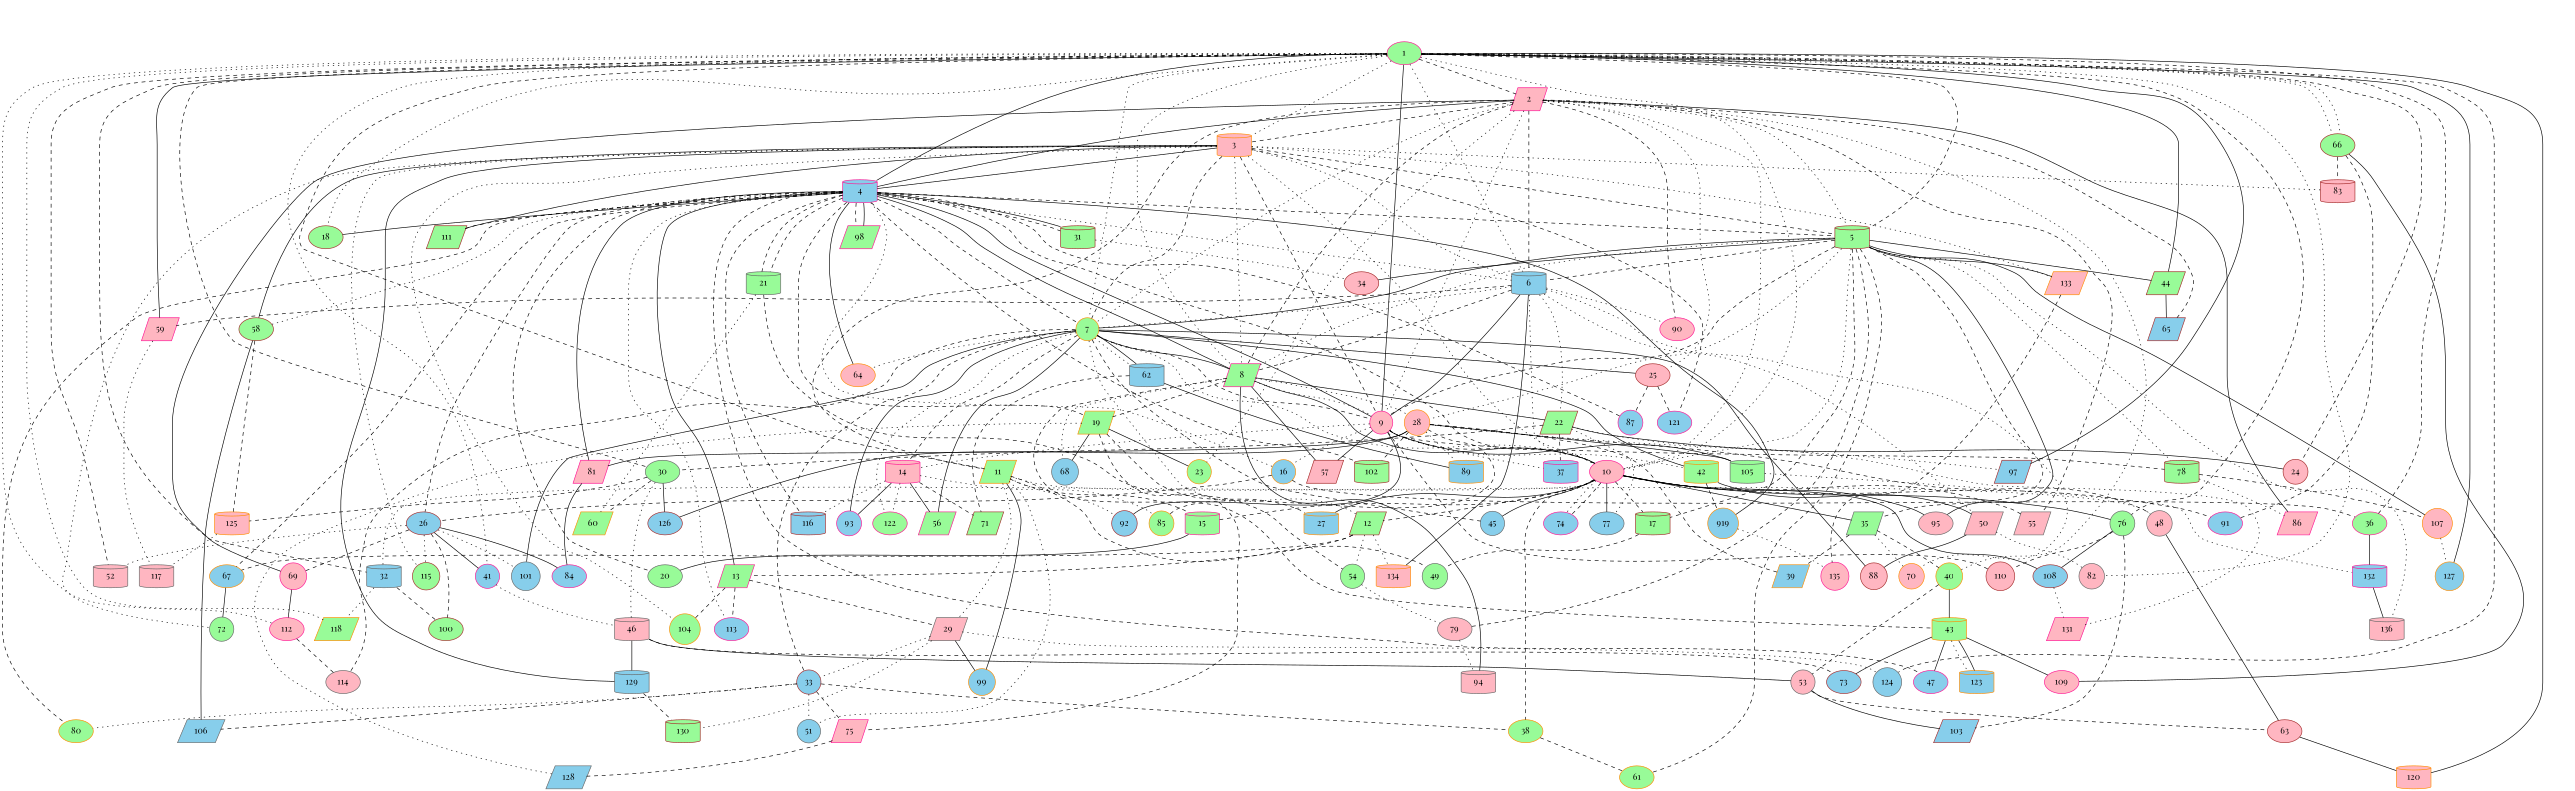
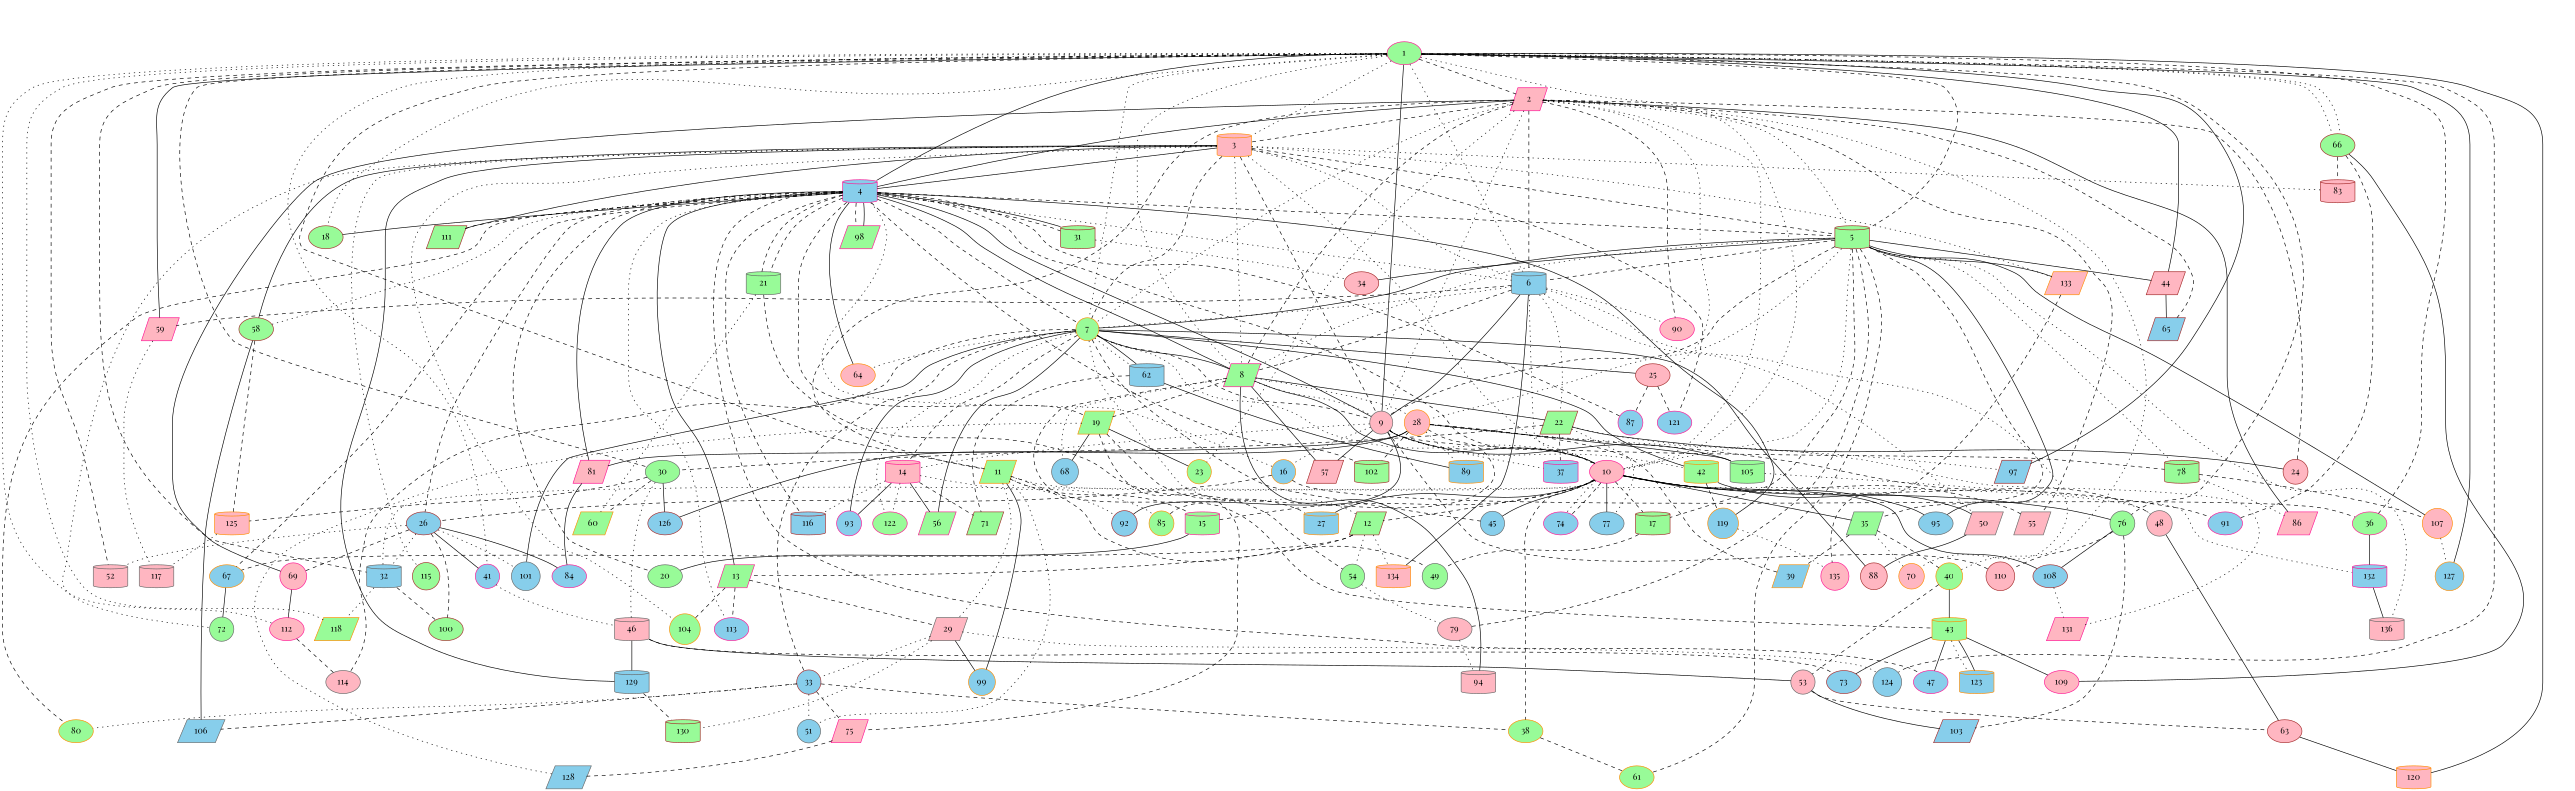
(2346, 91) -> (2054, 117)
(2166, 283) -> (2166, 283)
(1381, 423) -> (1381, 423)
(1723, 523) -> (1723, 523)
(1936, 523) -> (1936, 523)
(425, 549) -> (402, 552)
(2092, 576) -> none
